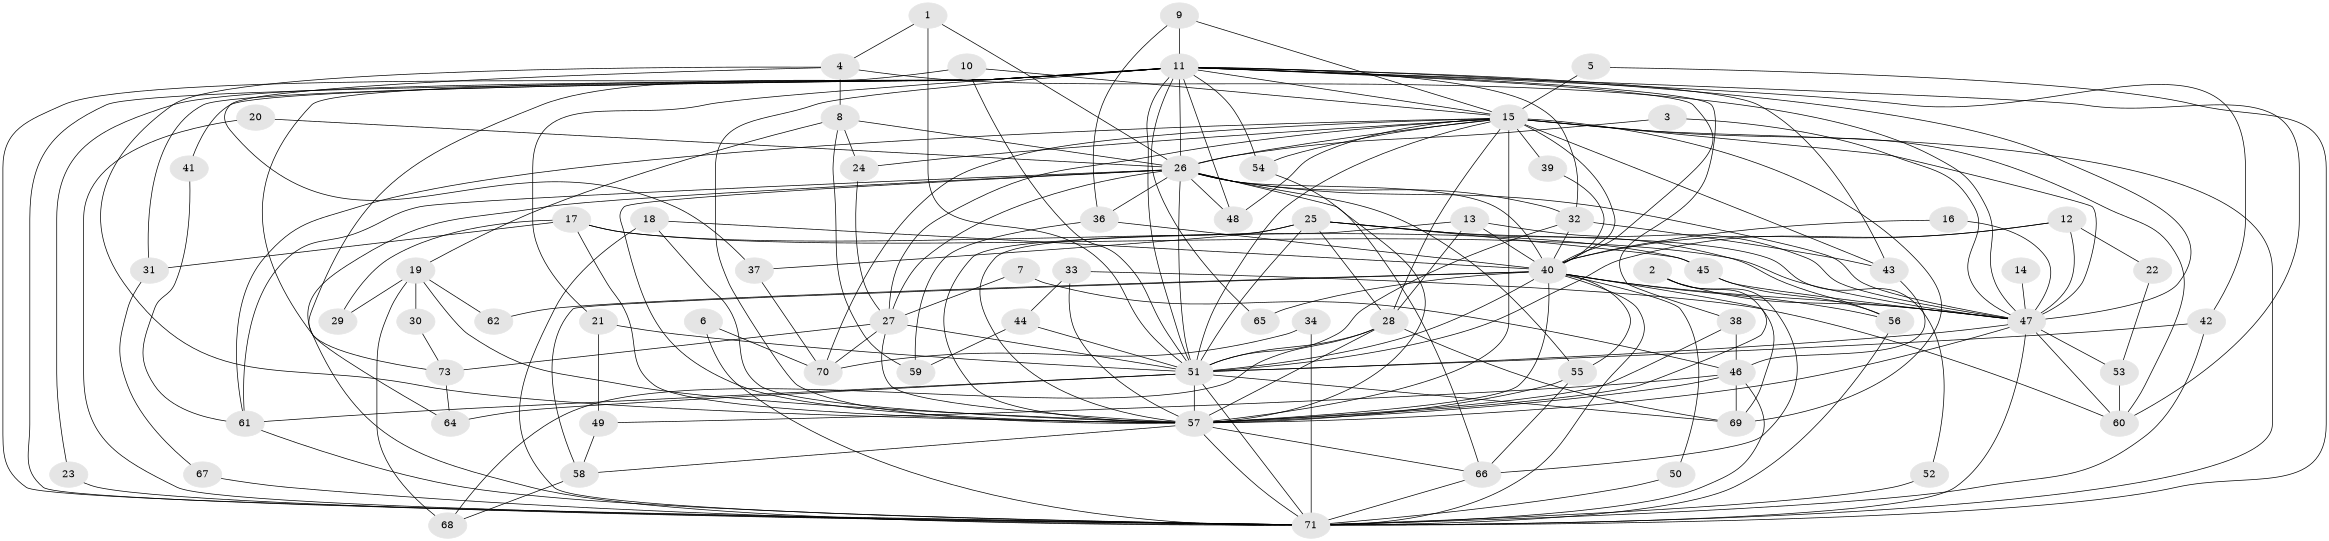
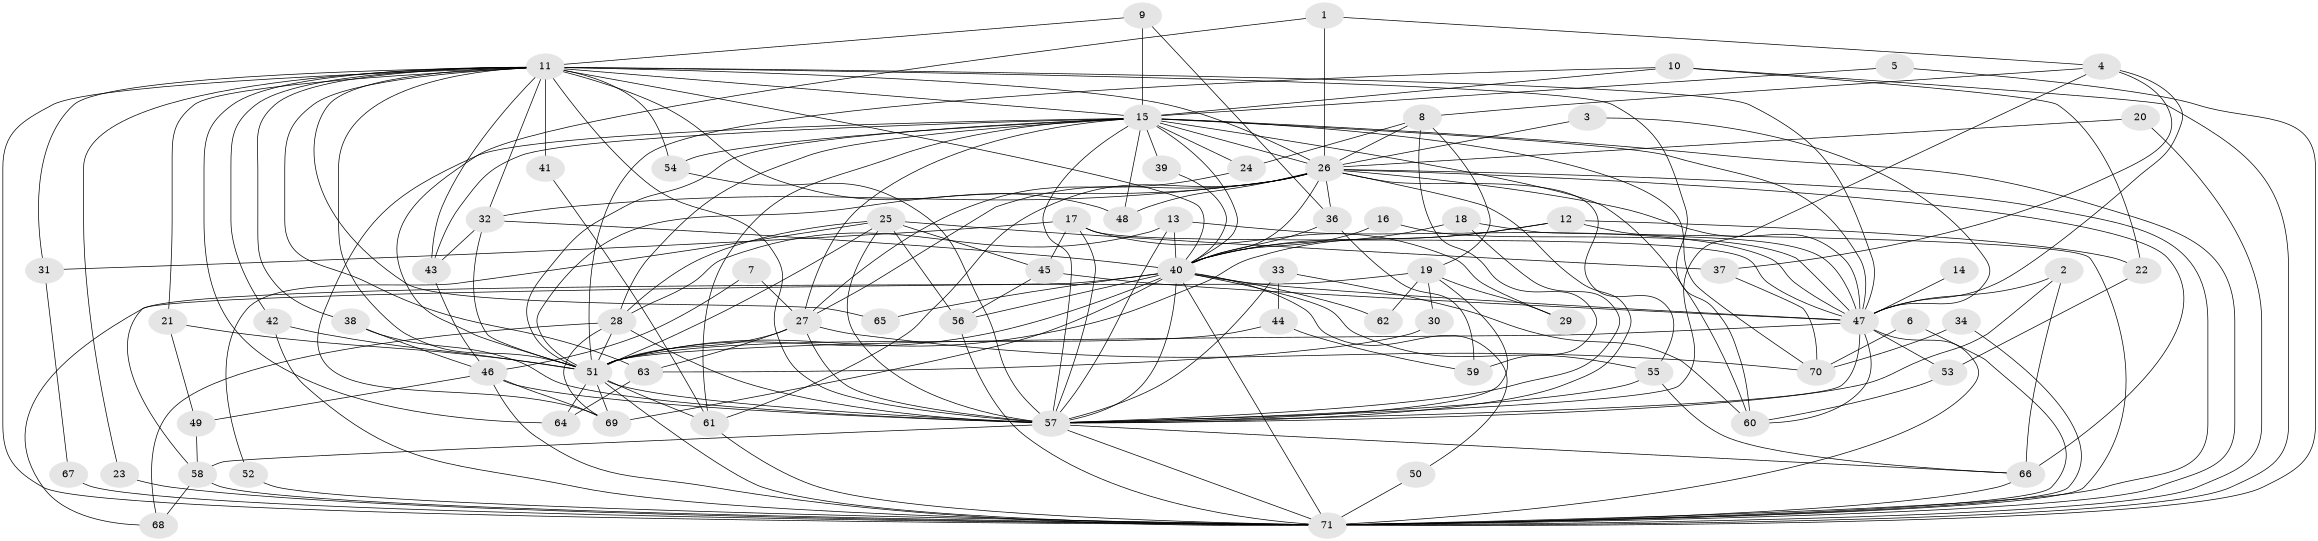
none -> (1978, 93)
(445, 373) -> (644, 373)
none -> (759, 516)
